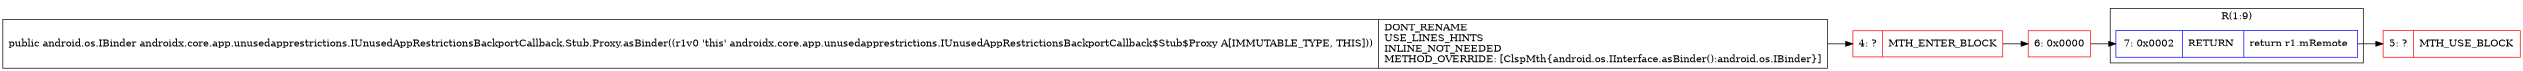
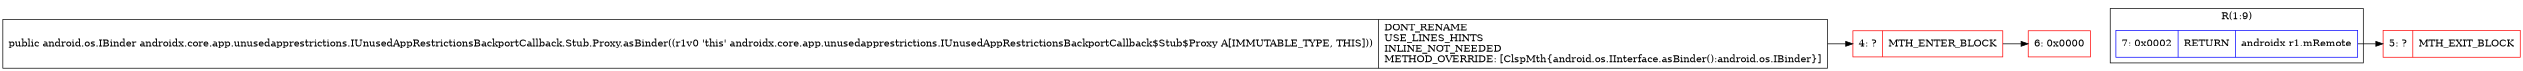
(2299, 43) -> (2297, 43)
(2466, 43) -> (2467, 43)
(2100, 44) -> none
